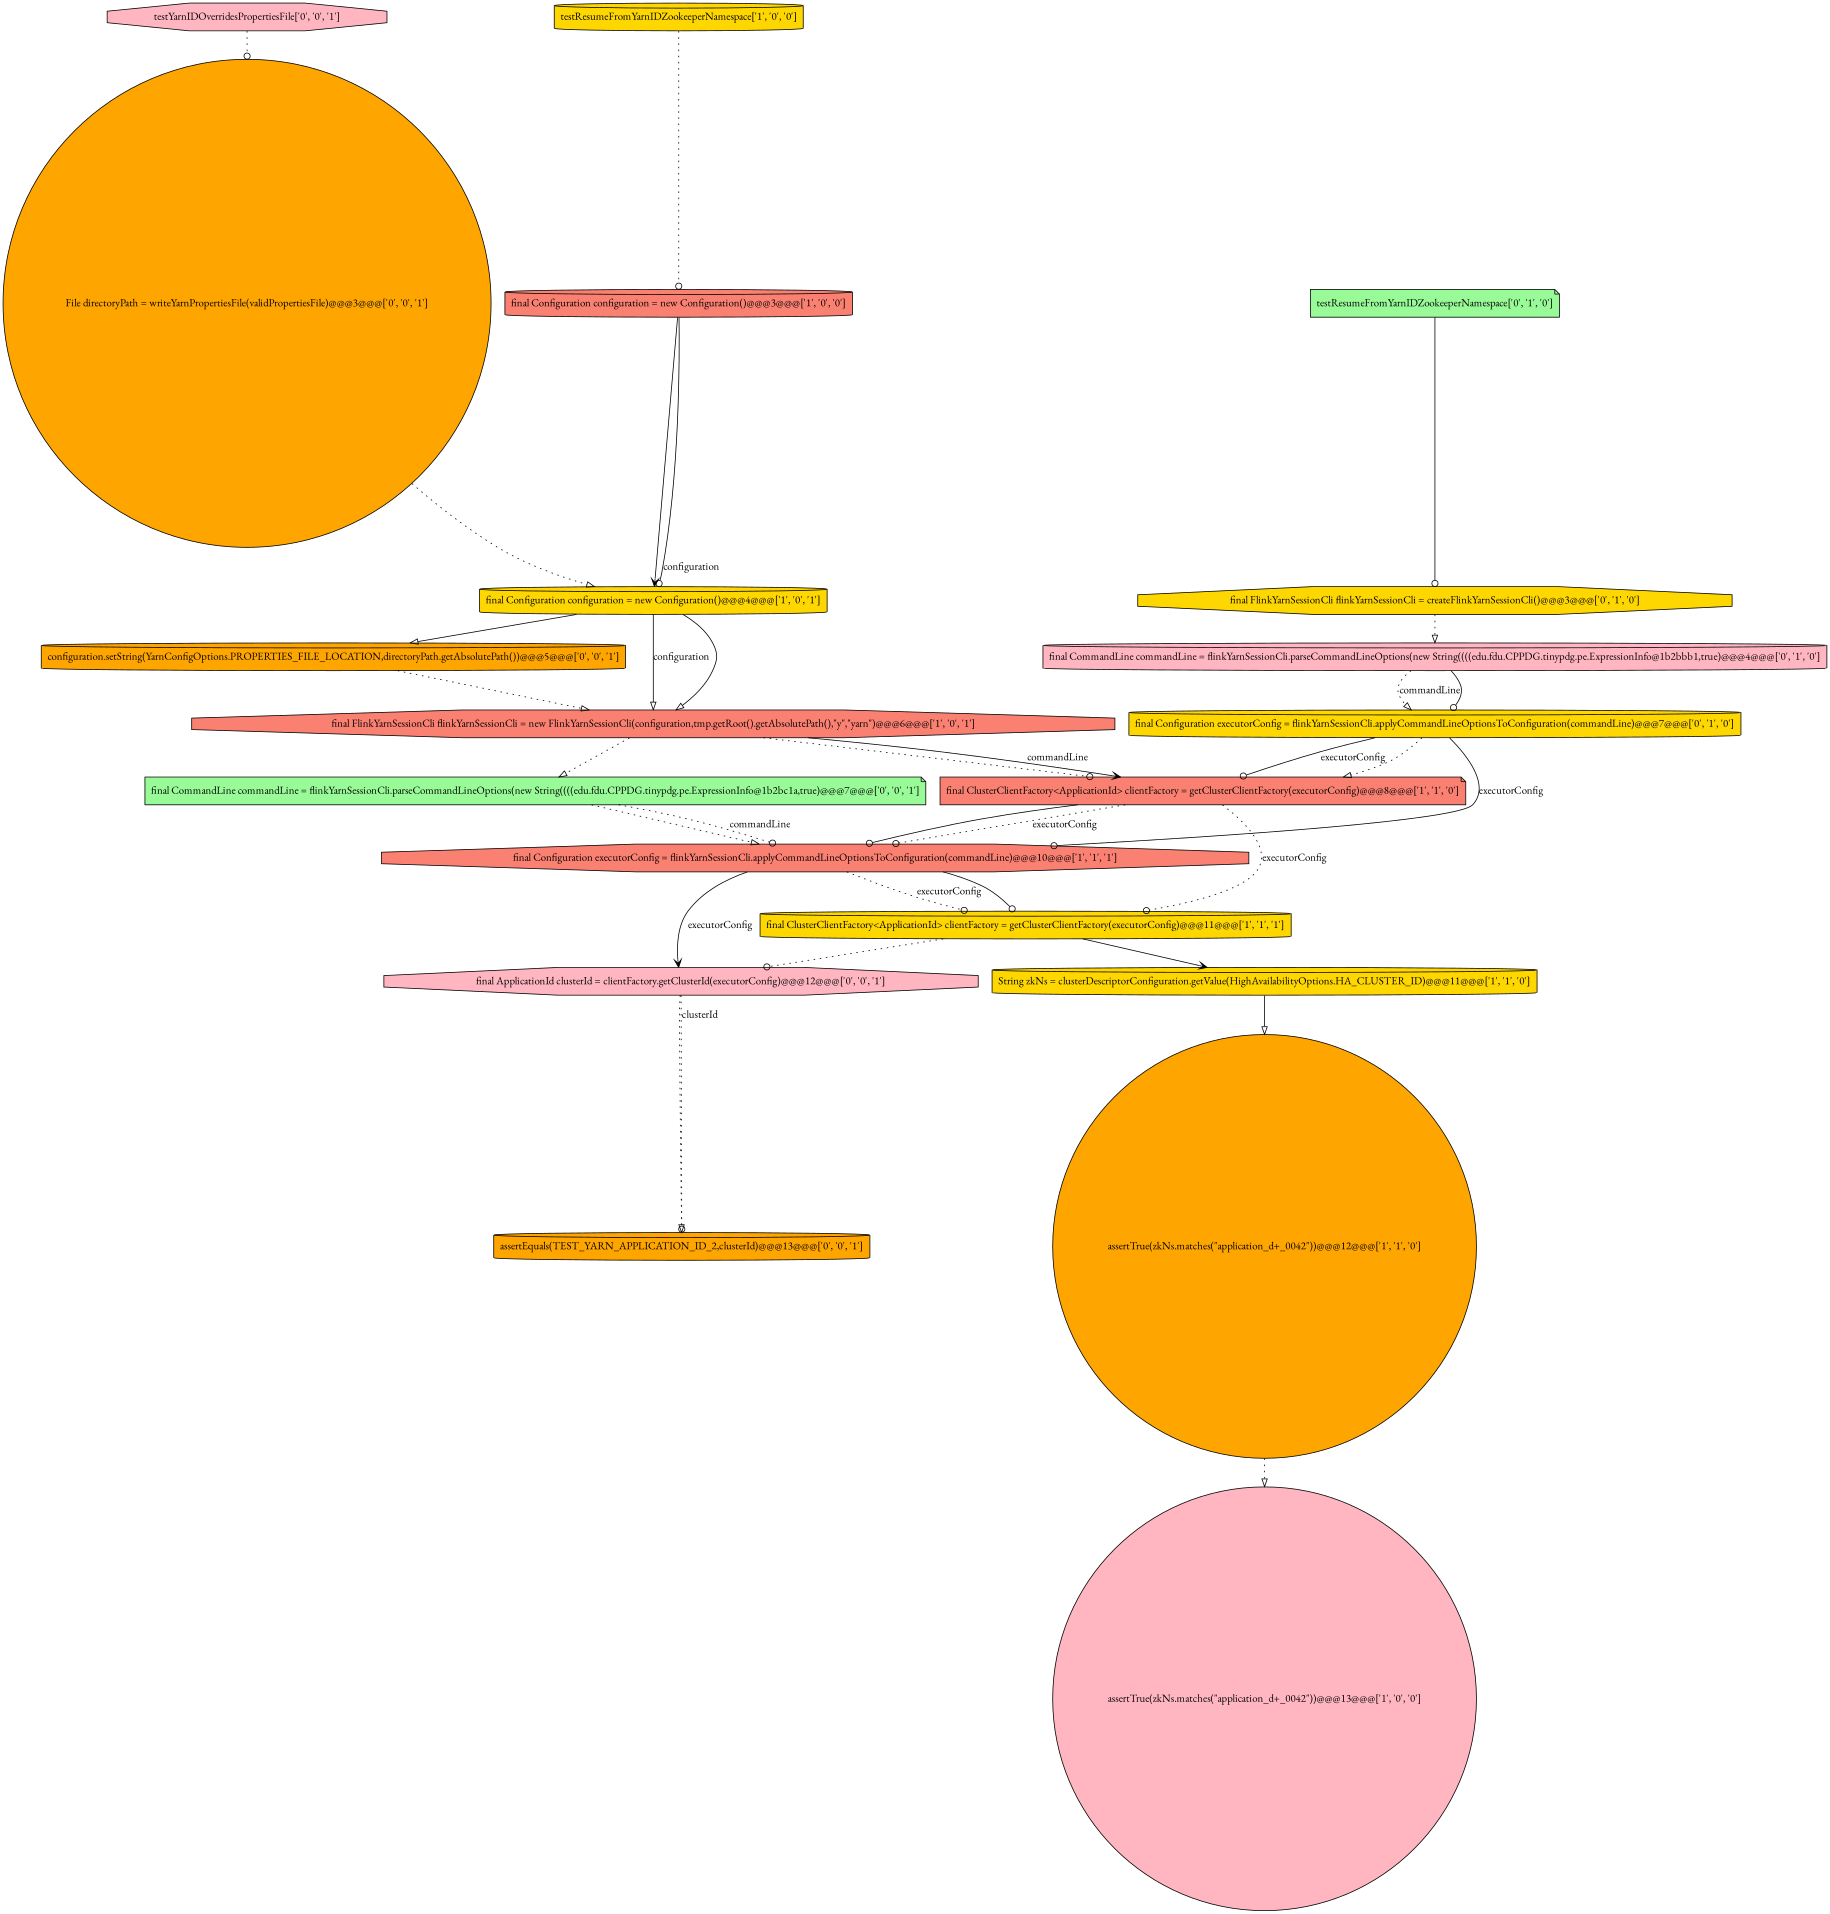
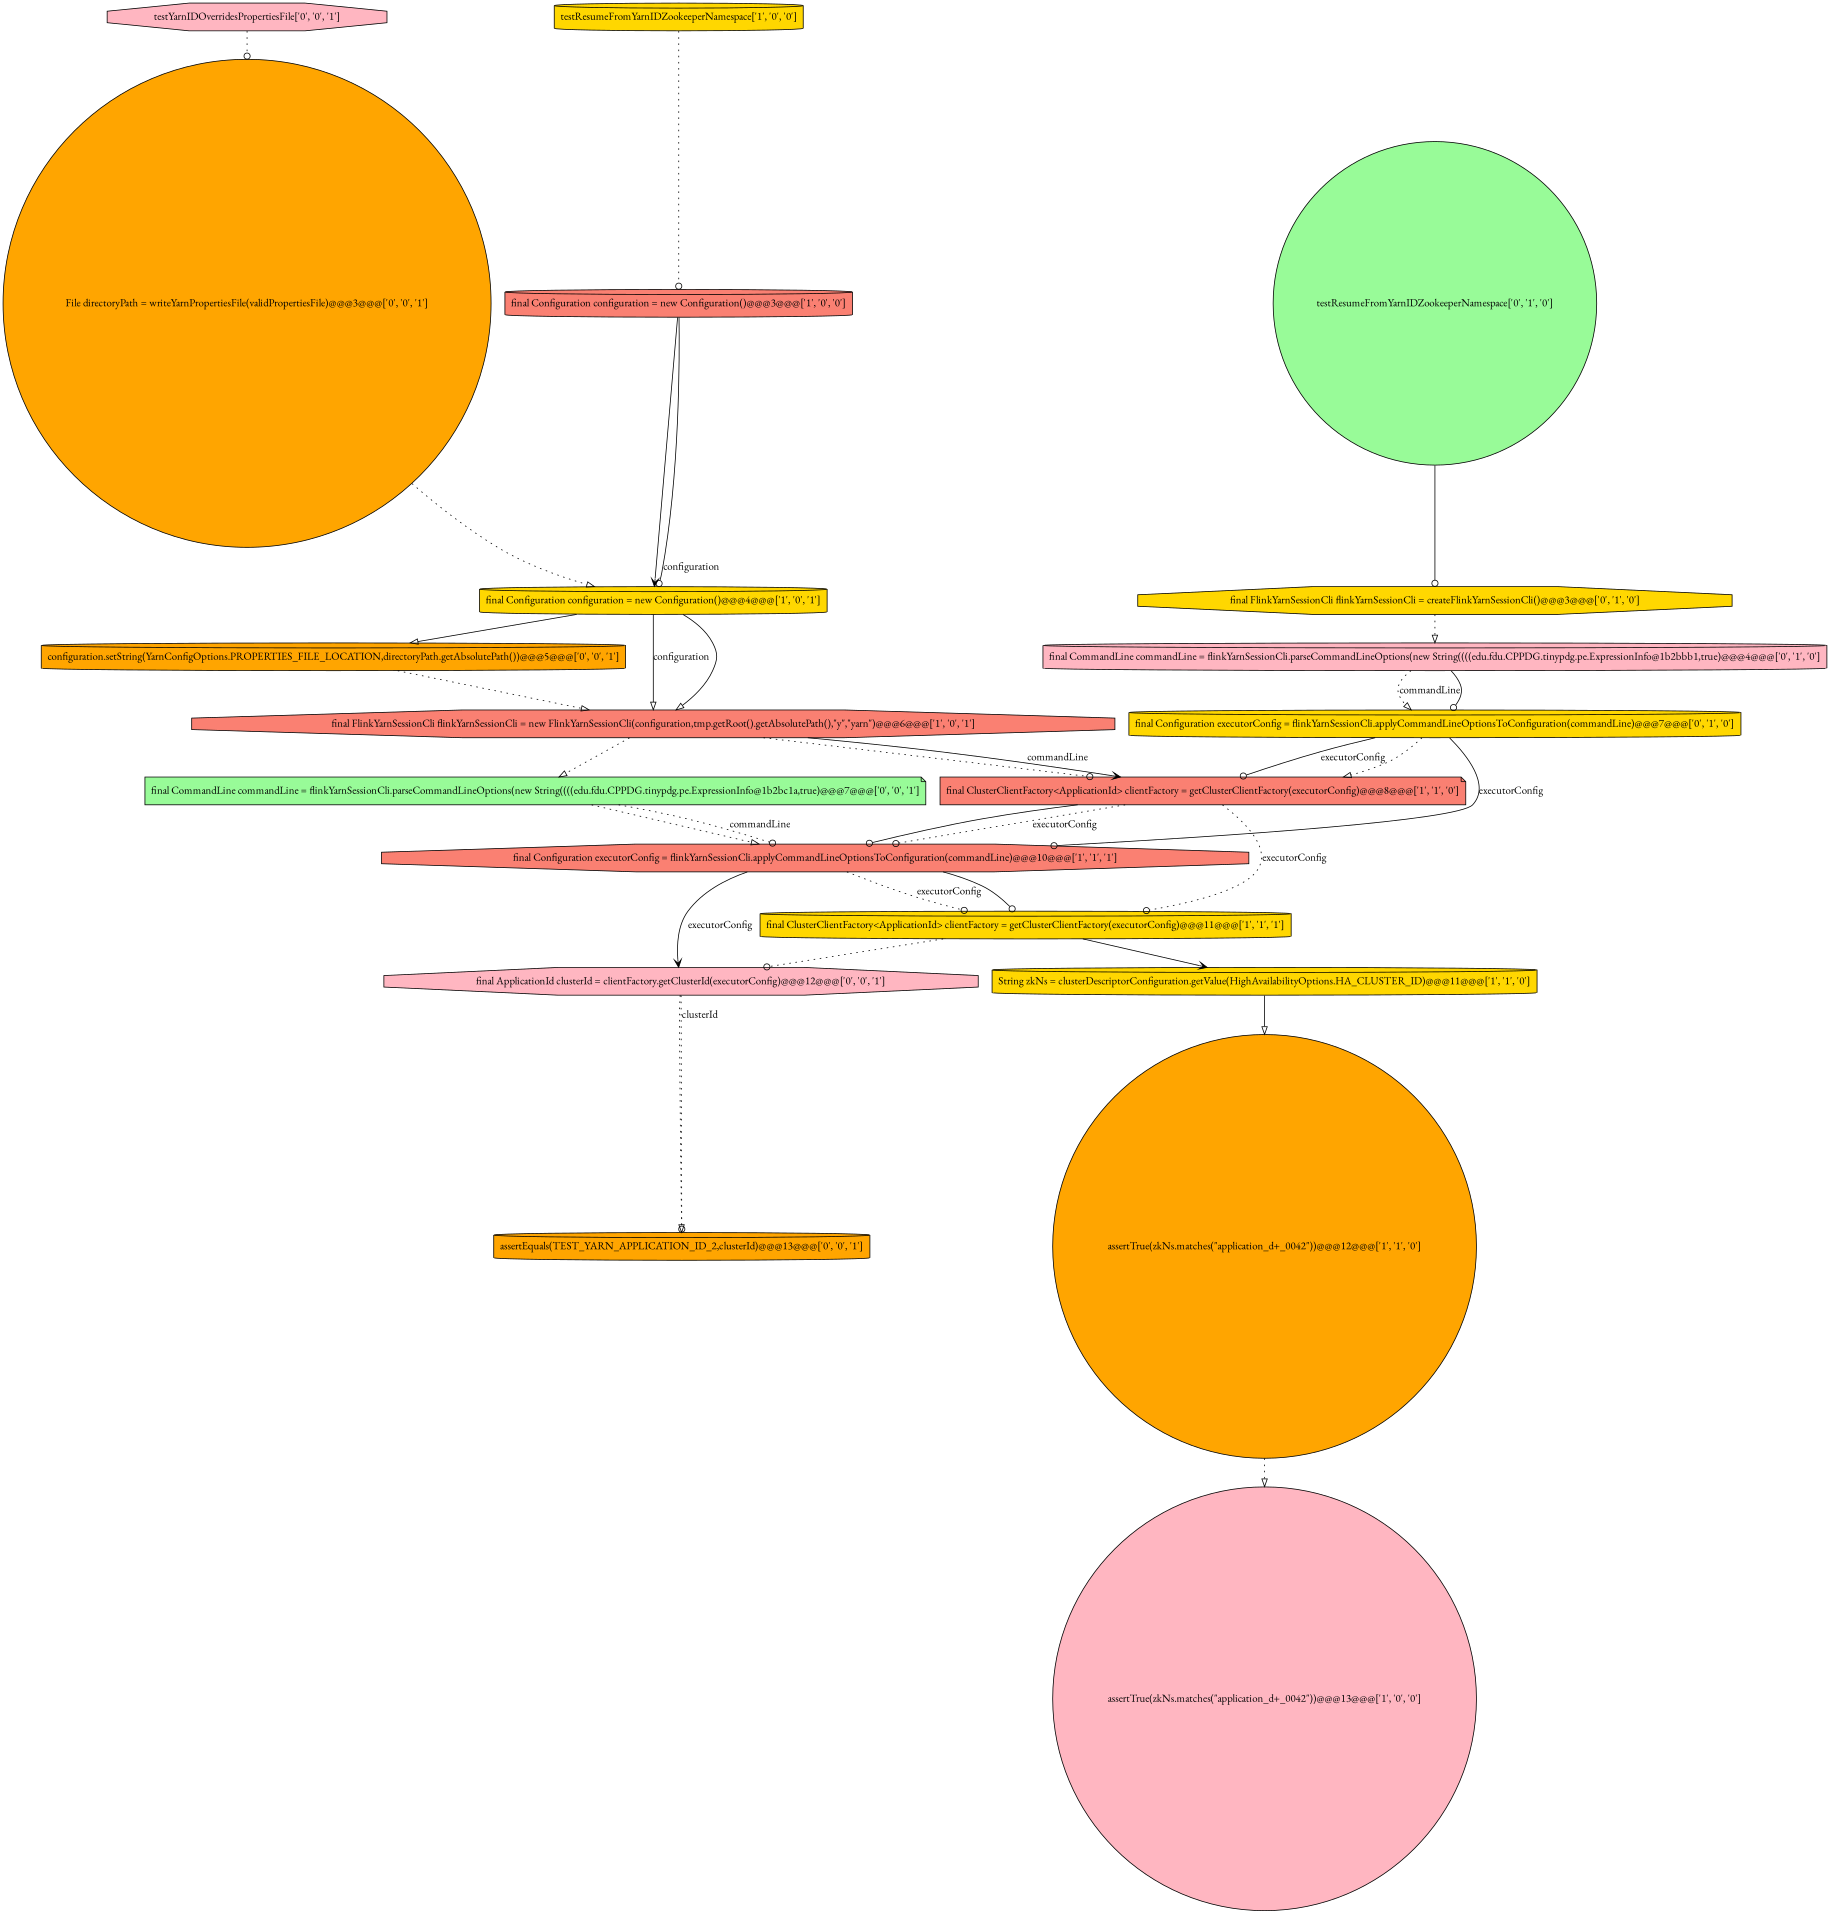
(1435, 303) -> (1435, 303)
